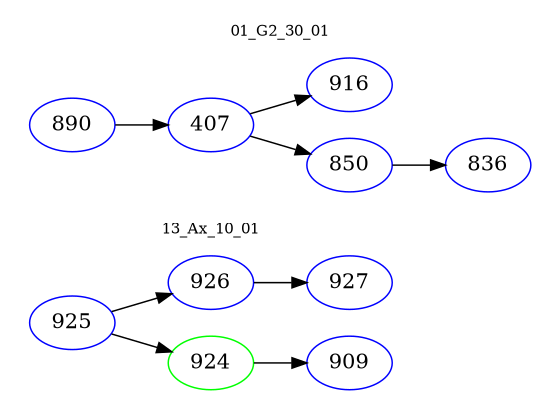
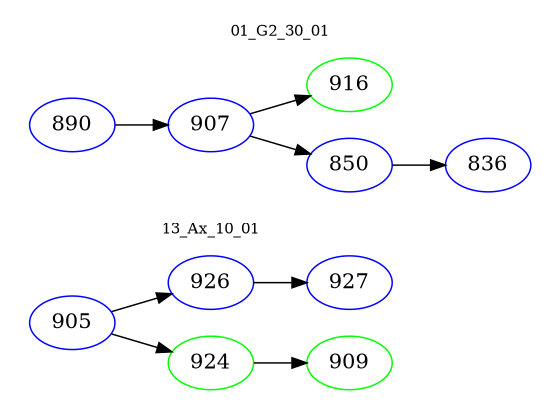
(350, 85) -> (350, 85)
(211, 125) -> (211, 125)
(72, 323) -> (72, 323)
(350, 363) -> (350, 363)
